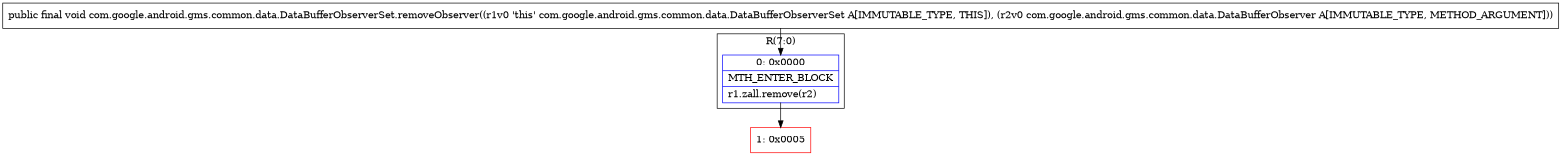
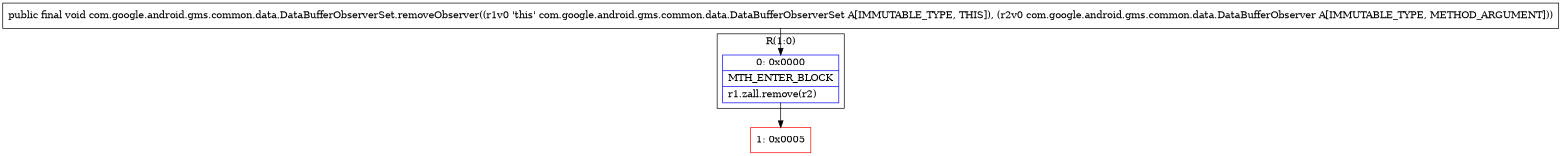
(781, 42) -> (781, 42)
